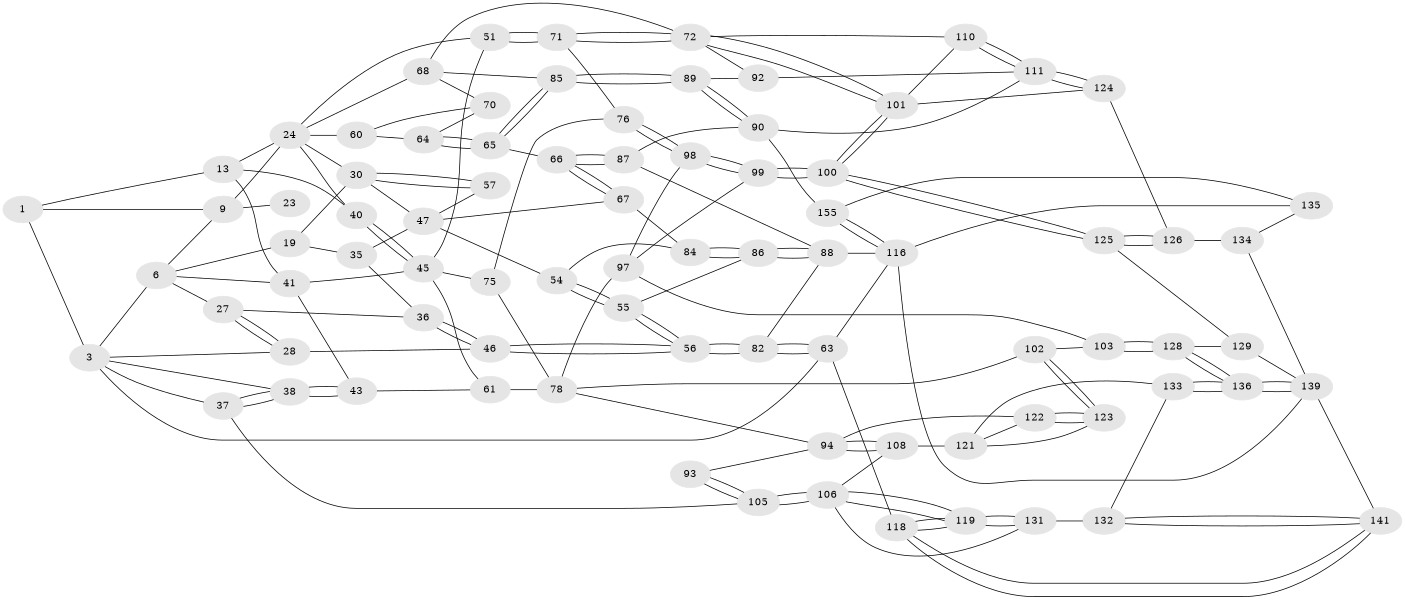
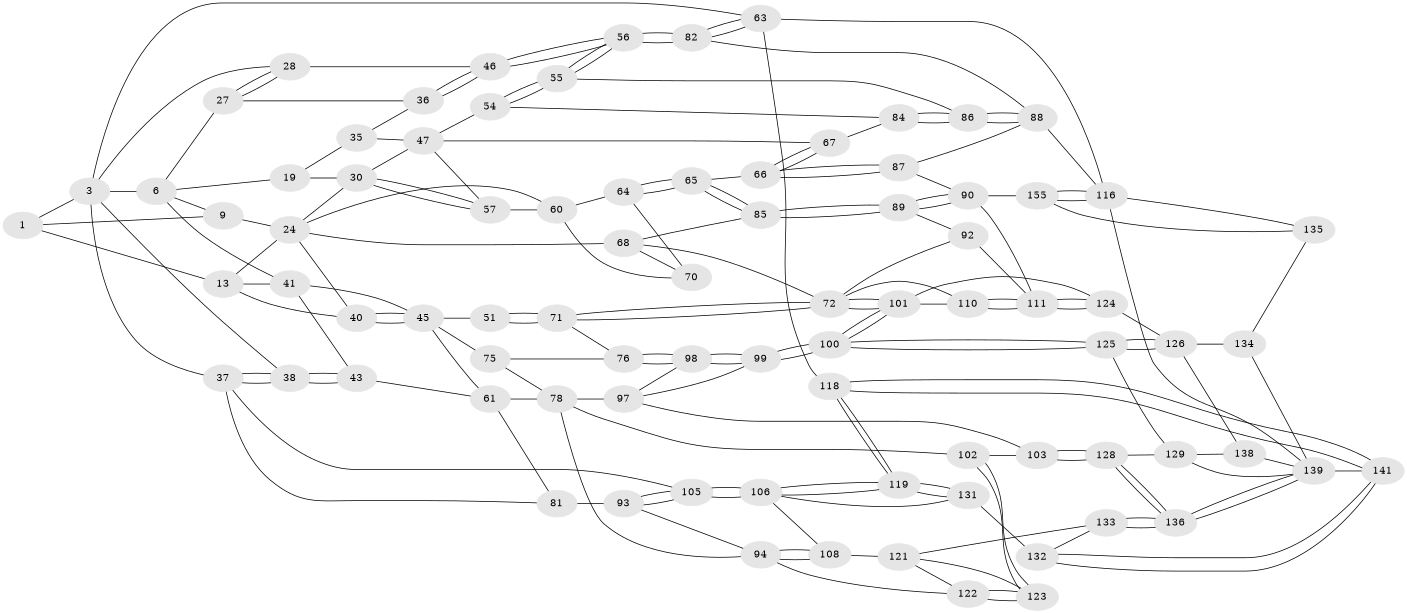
(377, 64) -> none
(290, 204) -> none
none -> (524, 210)
none -> (1245, 454)
none -> (557, 504)
